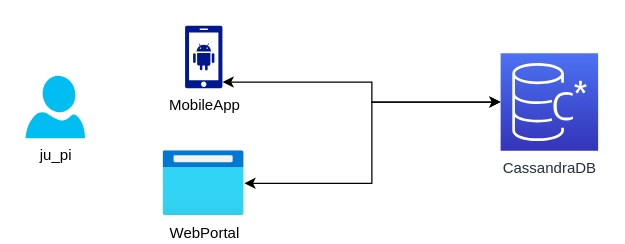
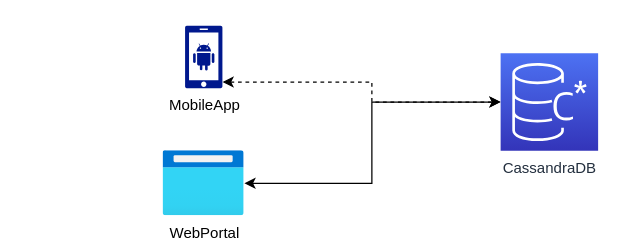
(311, 82) -> (311, 82)
(55, 107) -> none
